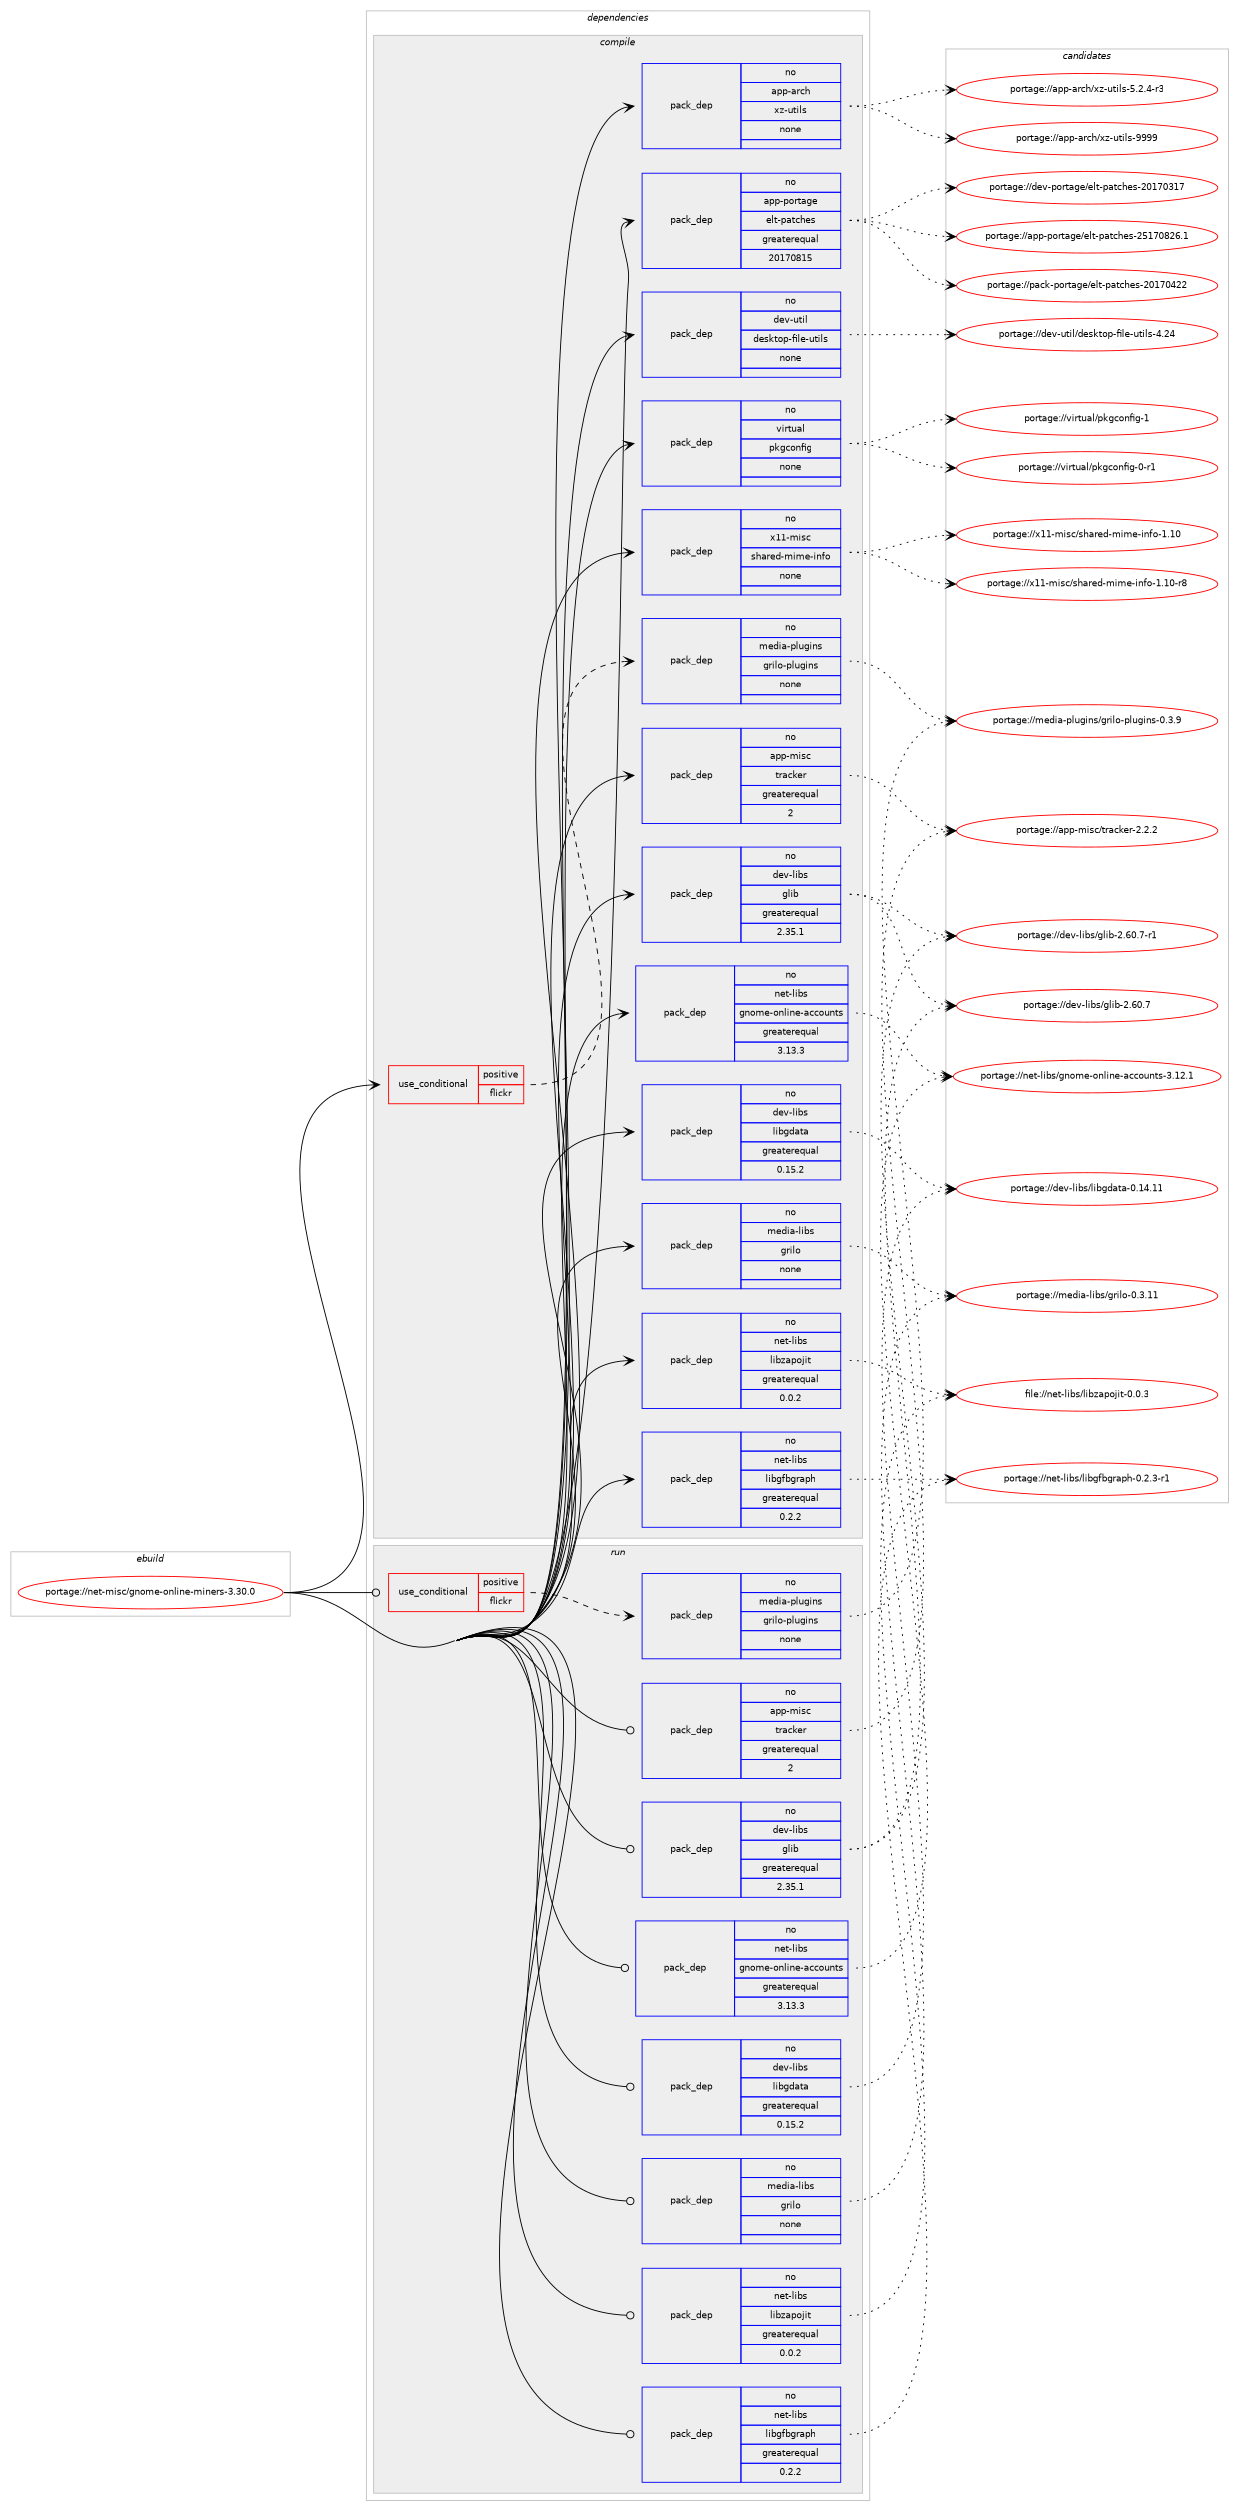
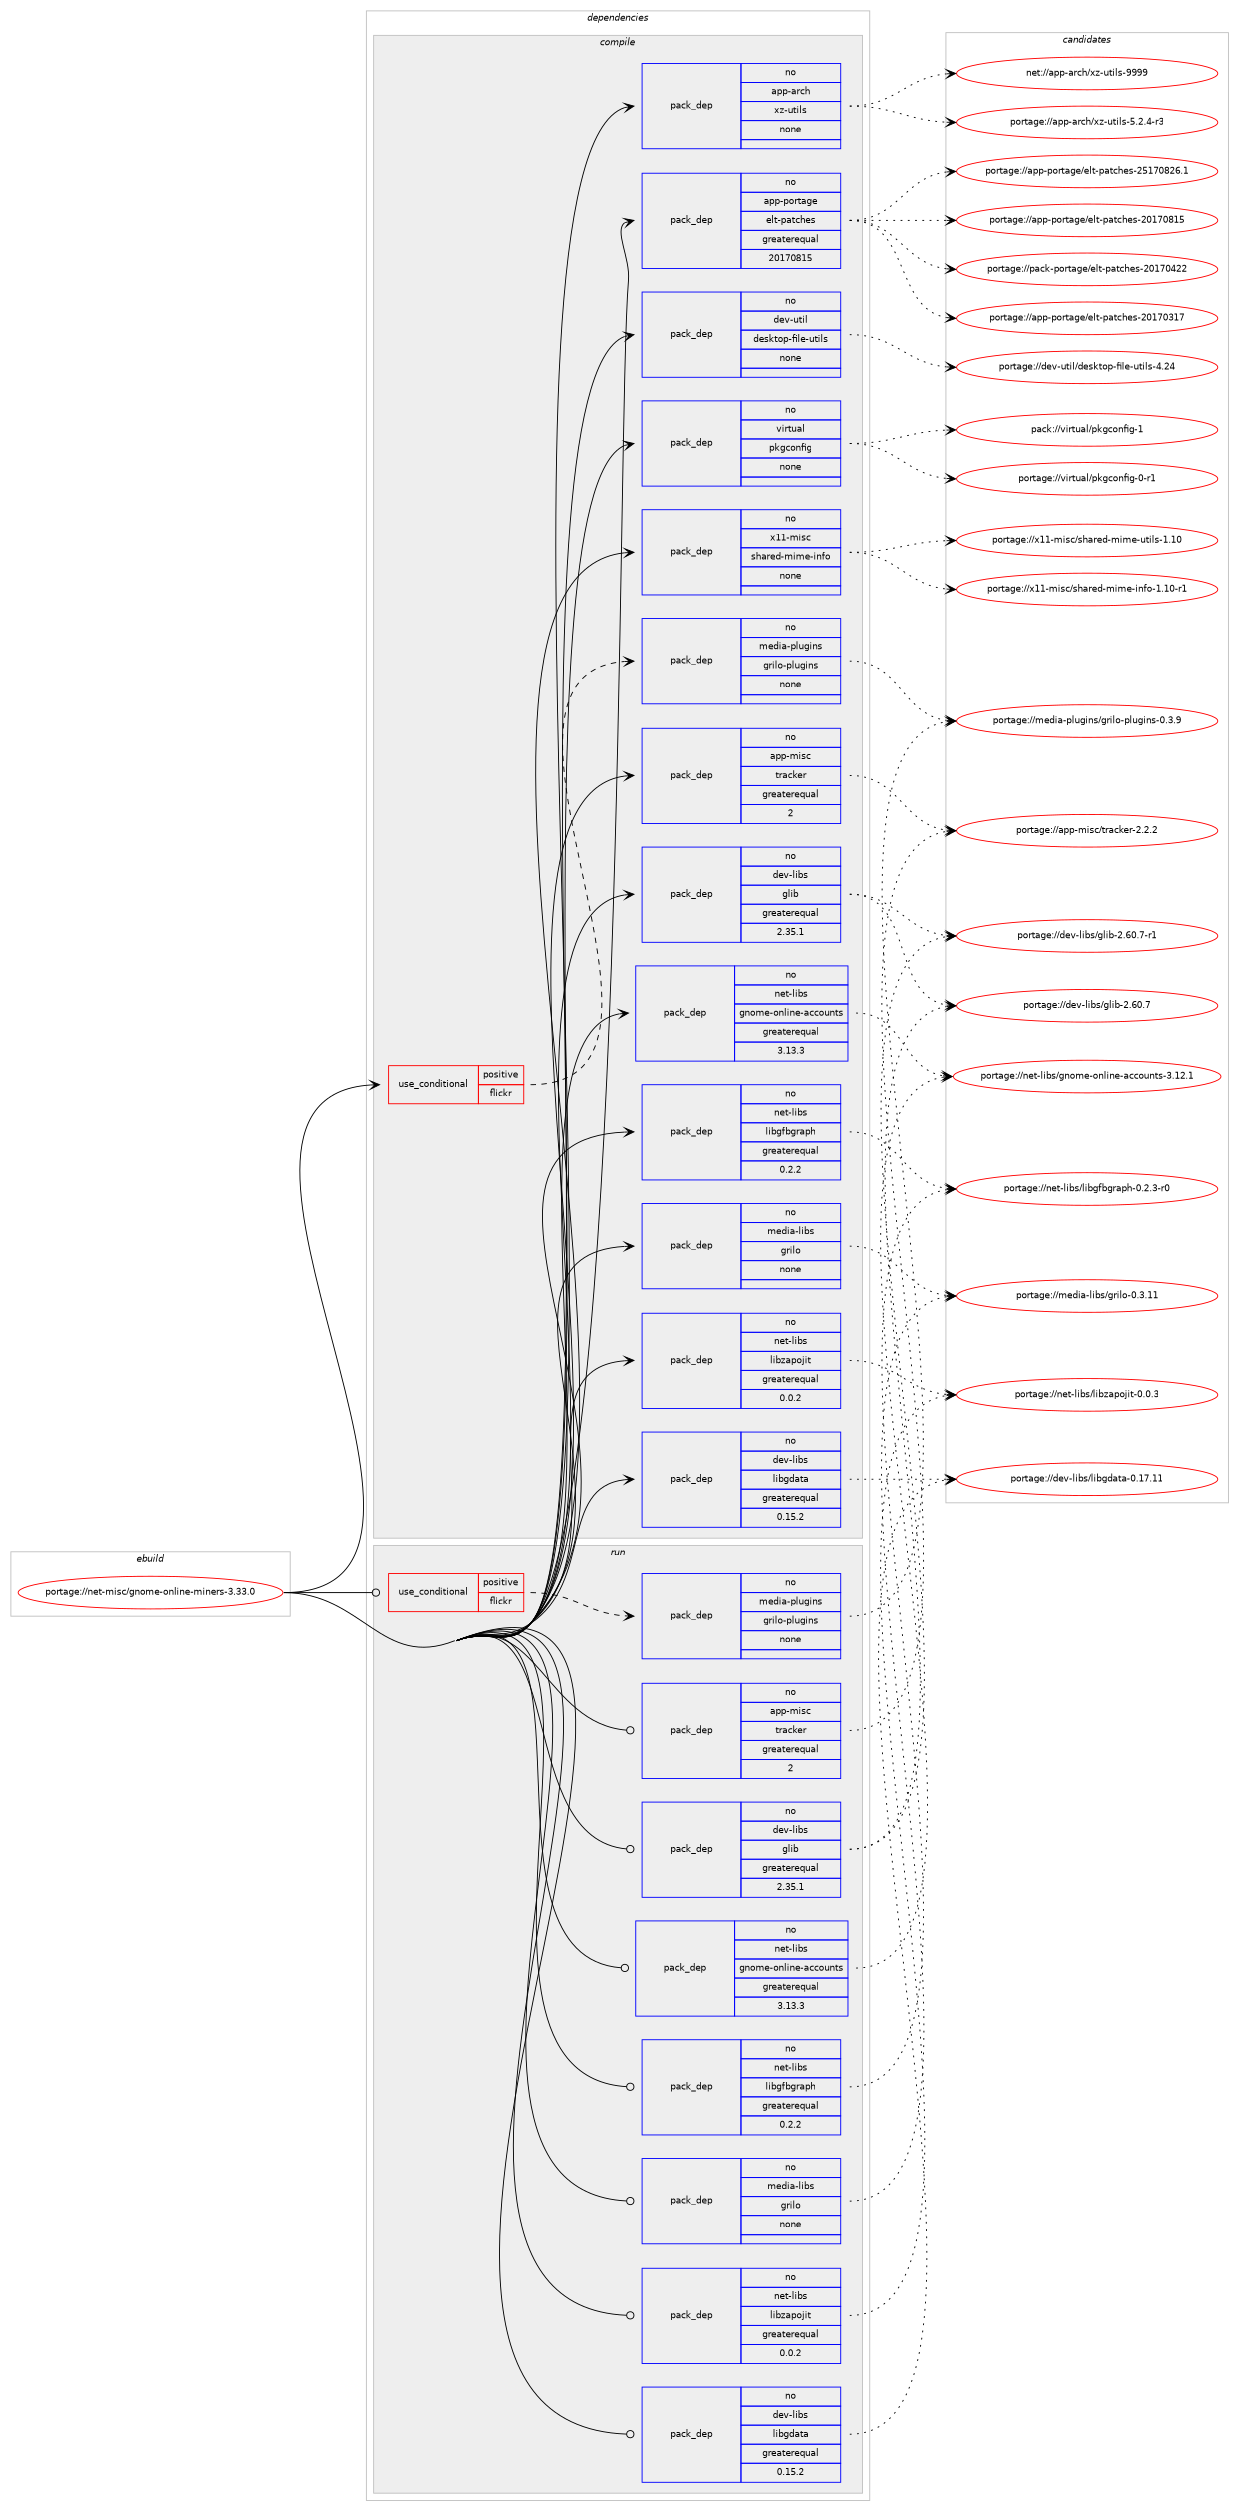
(1087, 139) -> (1087, 73)
(1087, 188) -> (1087, 318)
none -> (1087, 220)
(1087, 419) -> (1087, 430)
(1087, 535) -> (1087, 541)
(1087, 584) -> (1087, 590)
(1087, 1189) -> (1087, 1479)
(1087, 1395) -> (1087, 1395)
(1087, 1479) -> (1087, 1189)
(151, 1593) -> (151, 1593)
